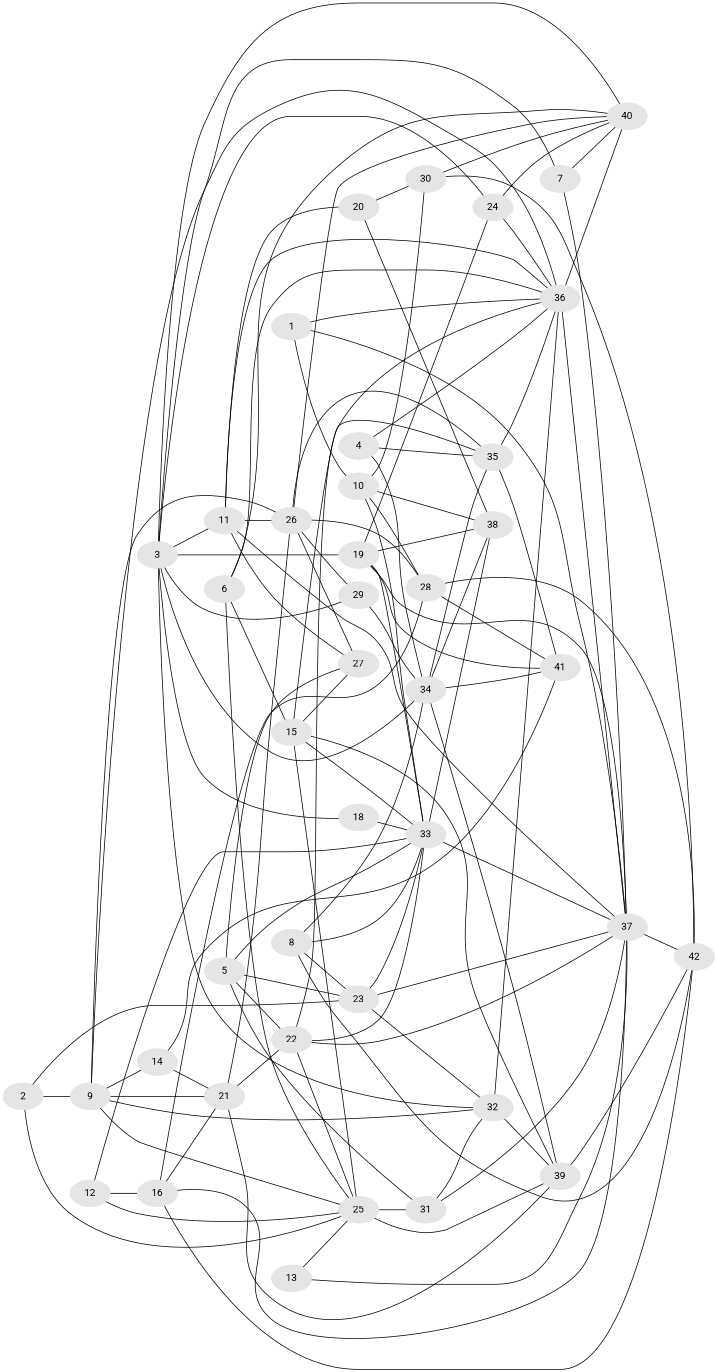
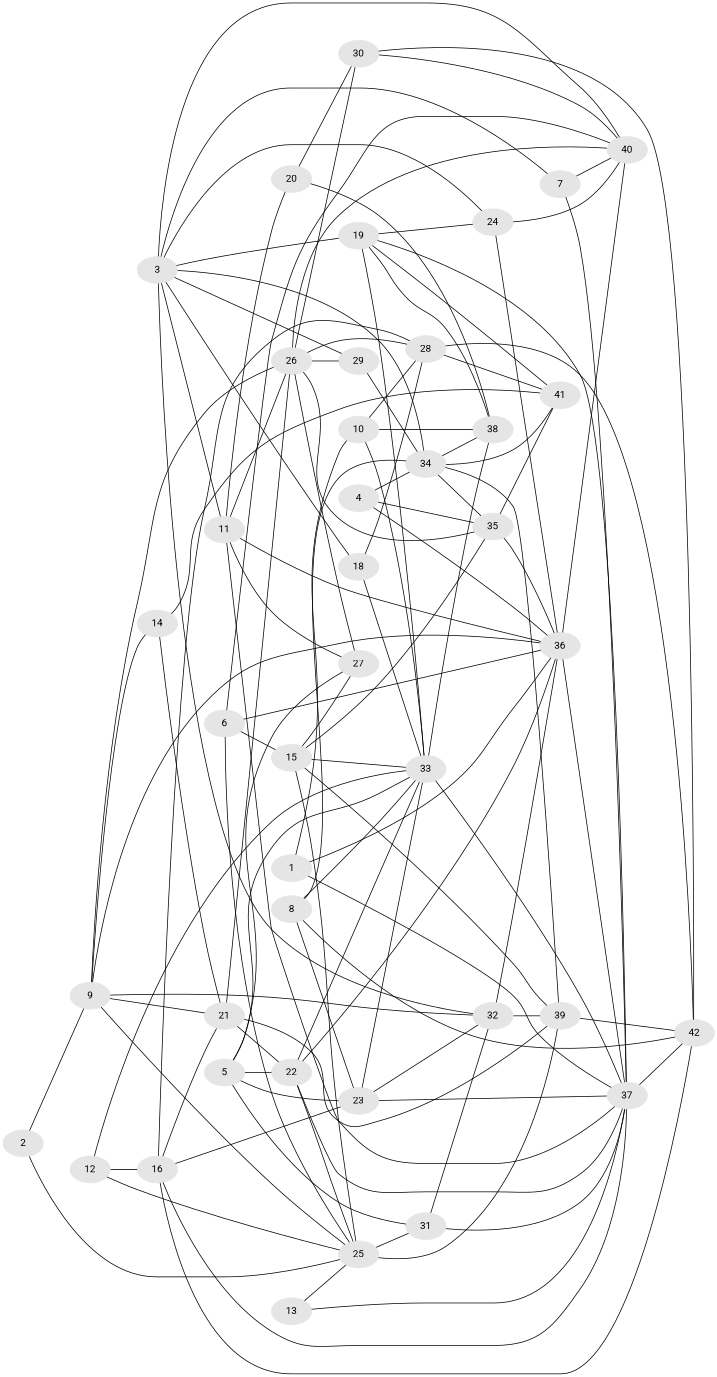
(408, 337) -> (327, 200)
none -> (398, 454)
(172, 1005) -> (258, 1135)
